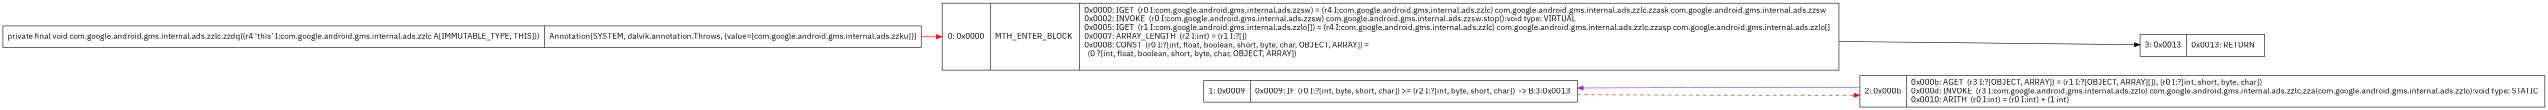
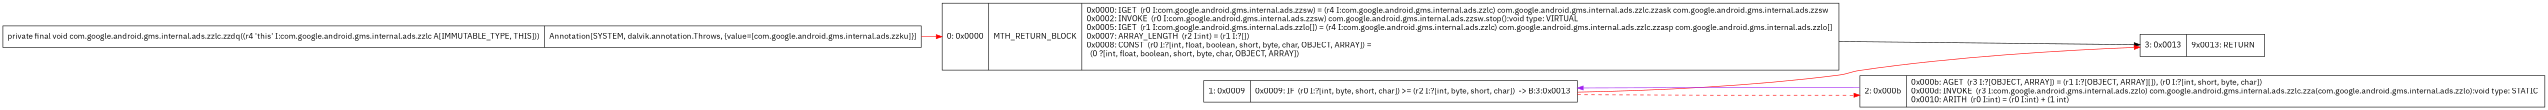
(1034, 36) -> (1035, 36)
(2226, 45) -> (2226, 45)
none -> (1856, 71)
